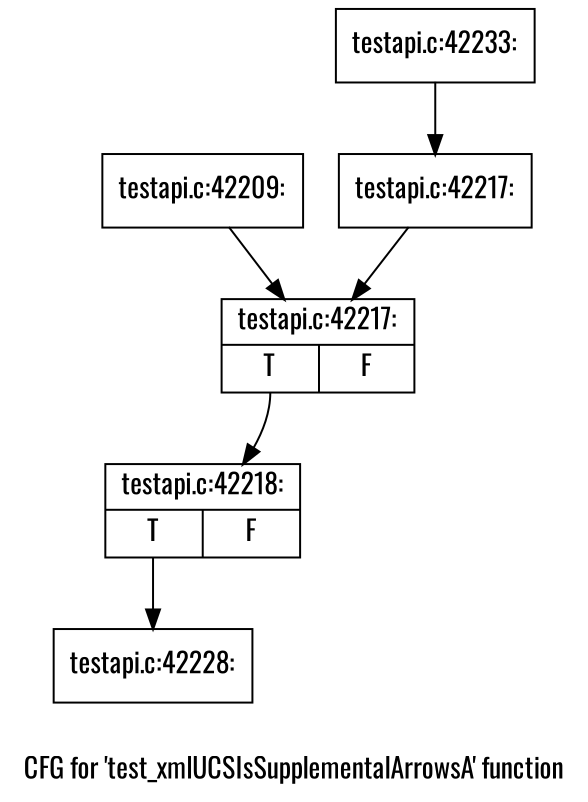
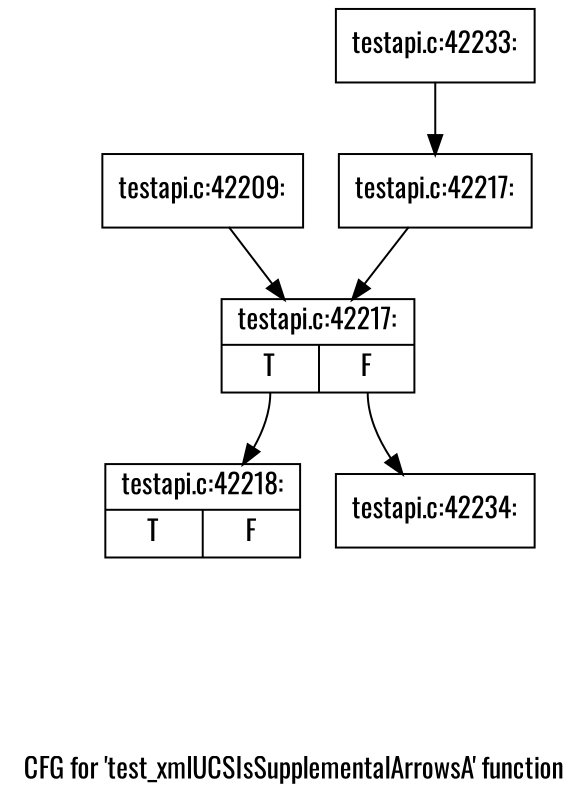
none -> (435, 511)
(153, 666) -> none
